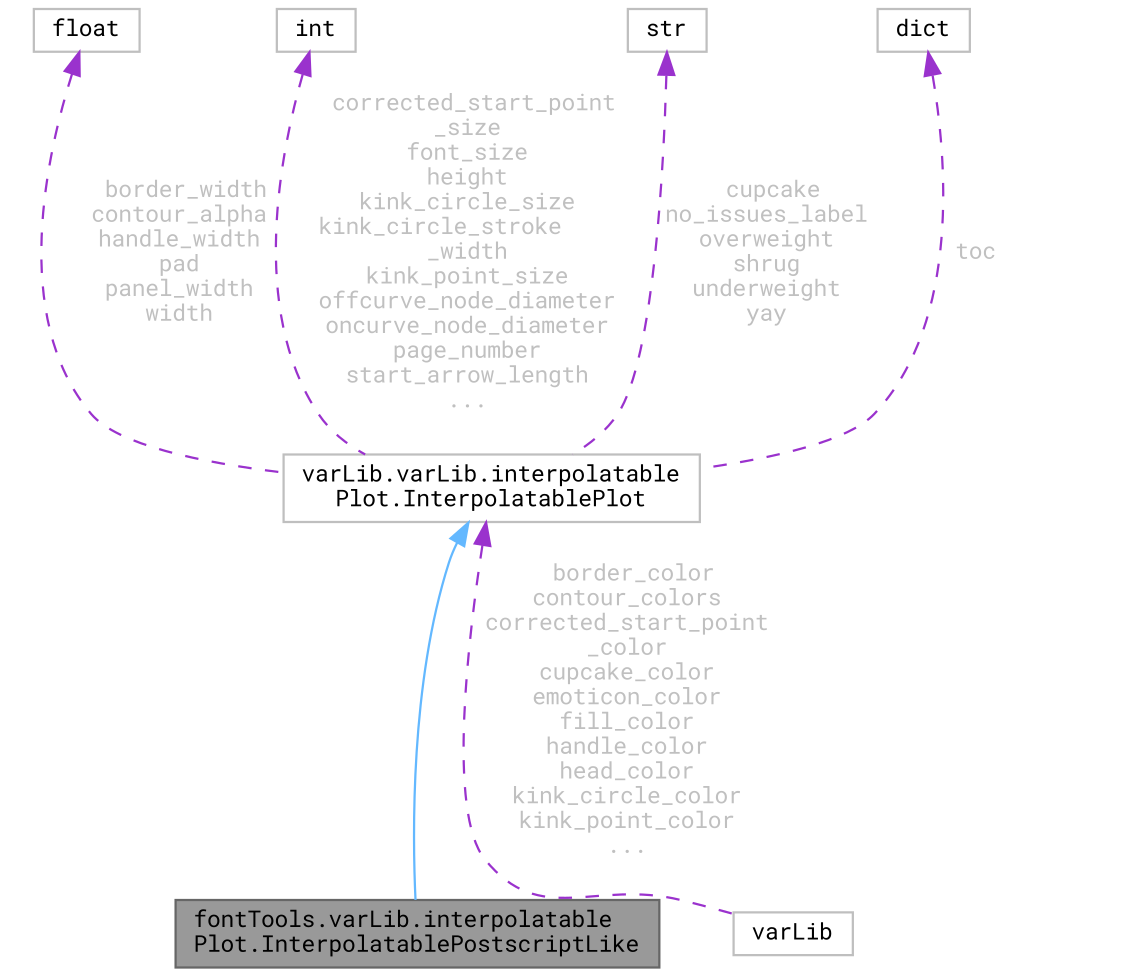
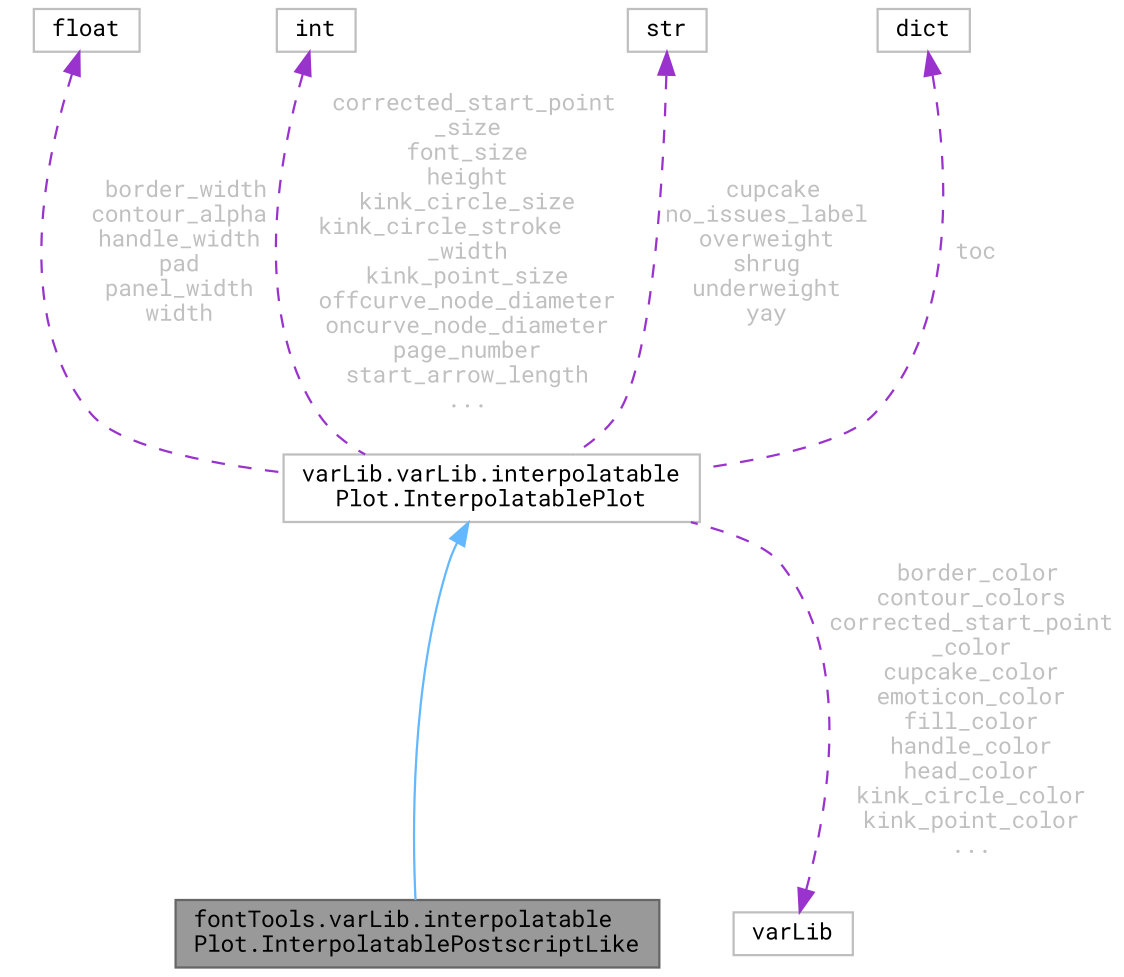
(473, 834) -> (825, 673)
